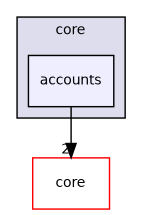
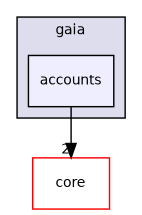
(71, 31) -> (71, 31)
